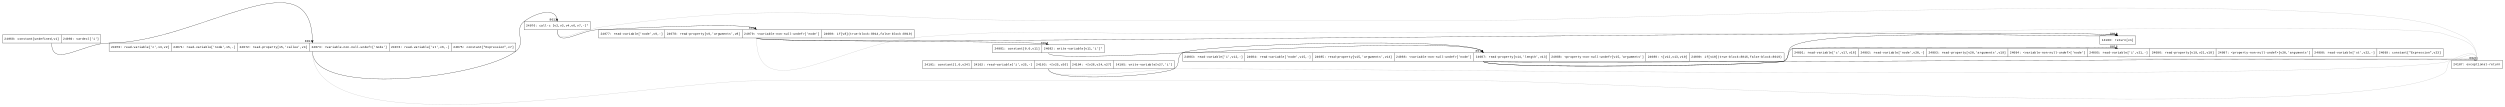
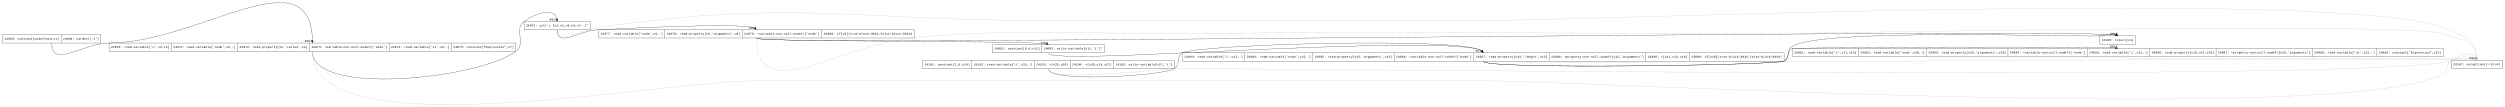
(1979, 61) -> (1979, 61)
